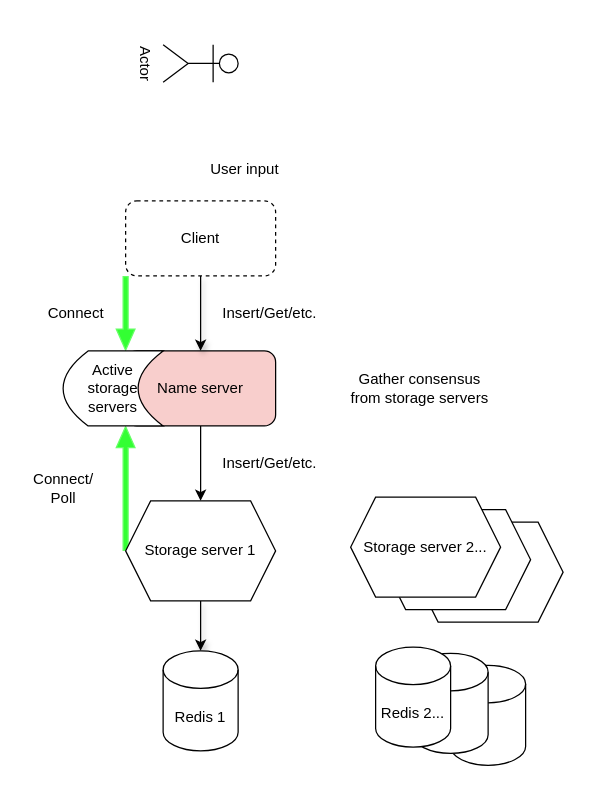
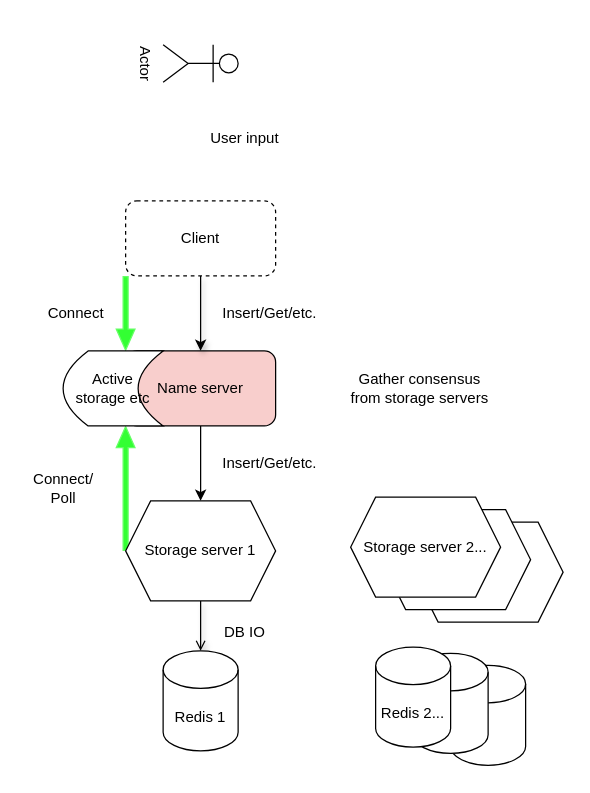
(244, 169) -> (244, 138)
(113, 388) -> (113, 388)
none -> (244, 631)
(201, 641) -> (201, 643)
